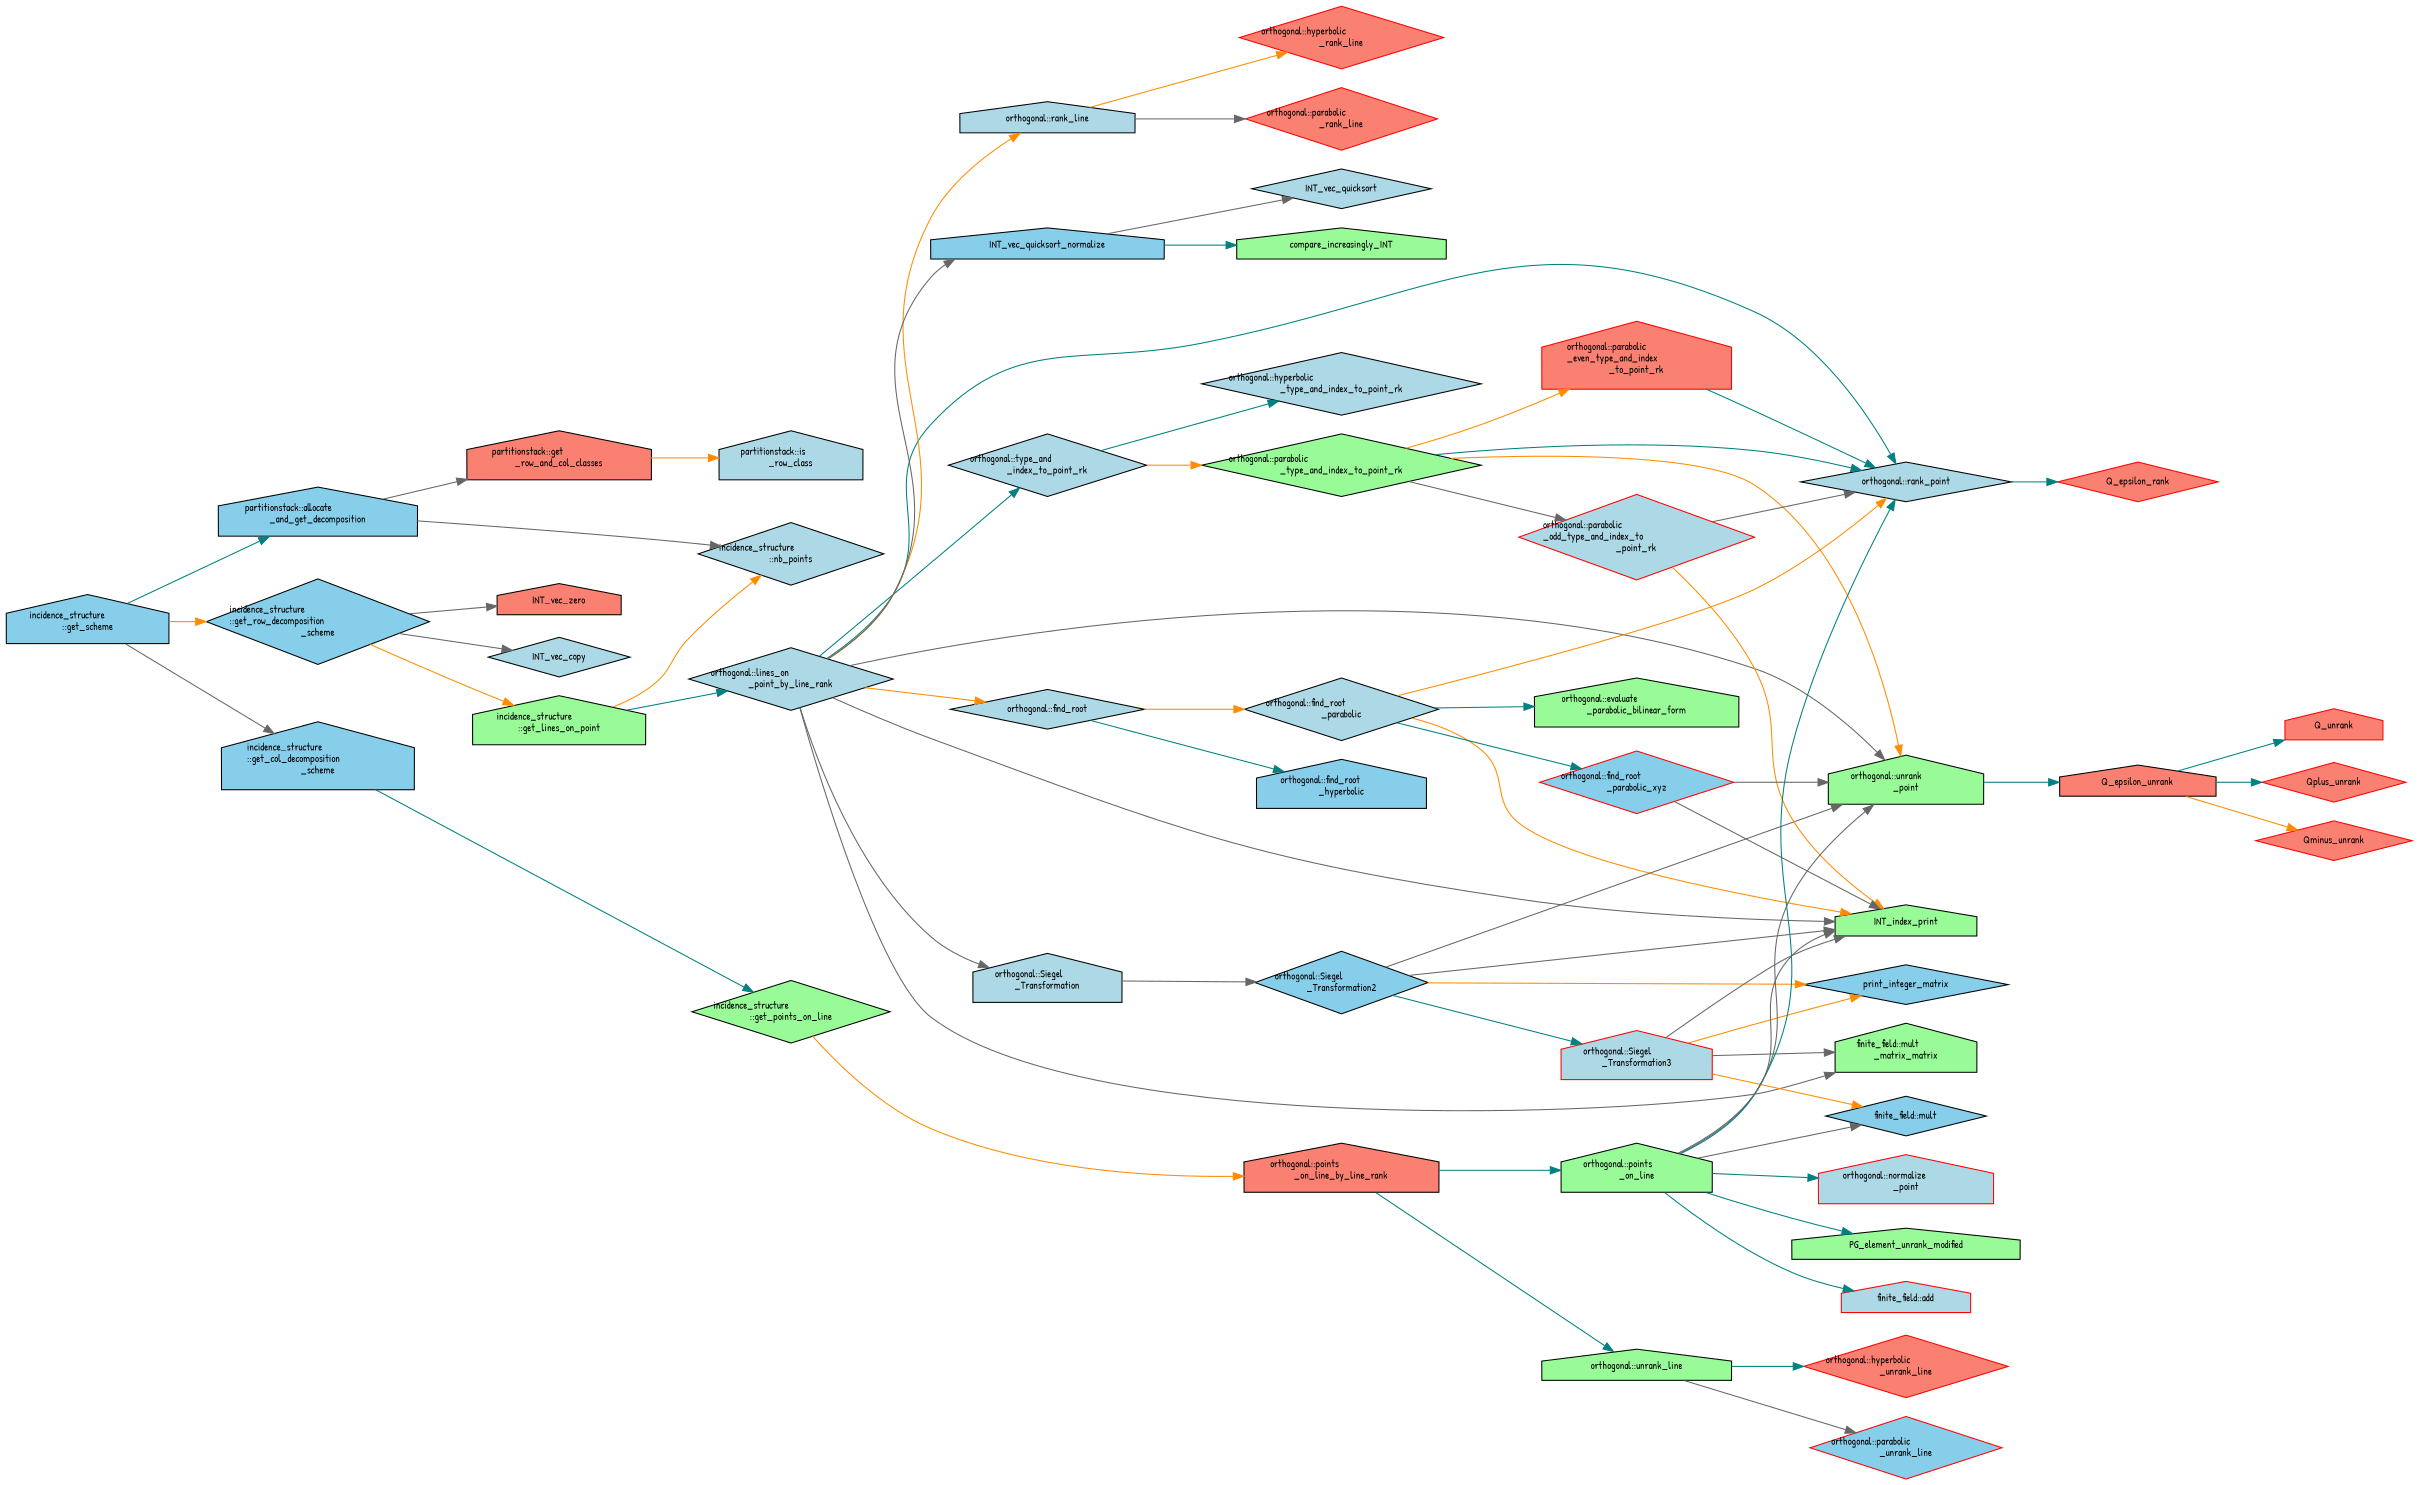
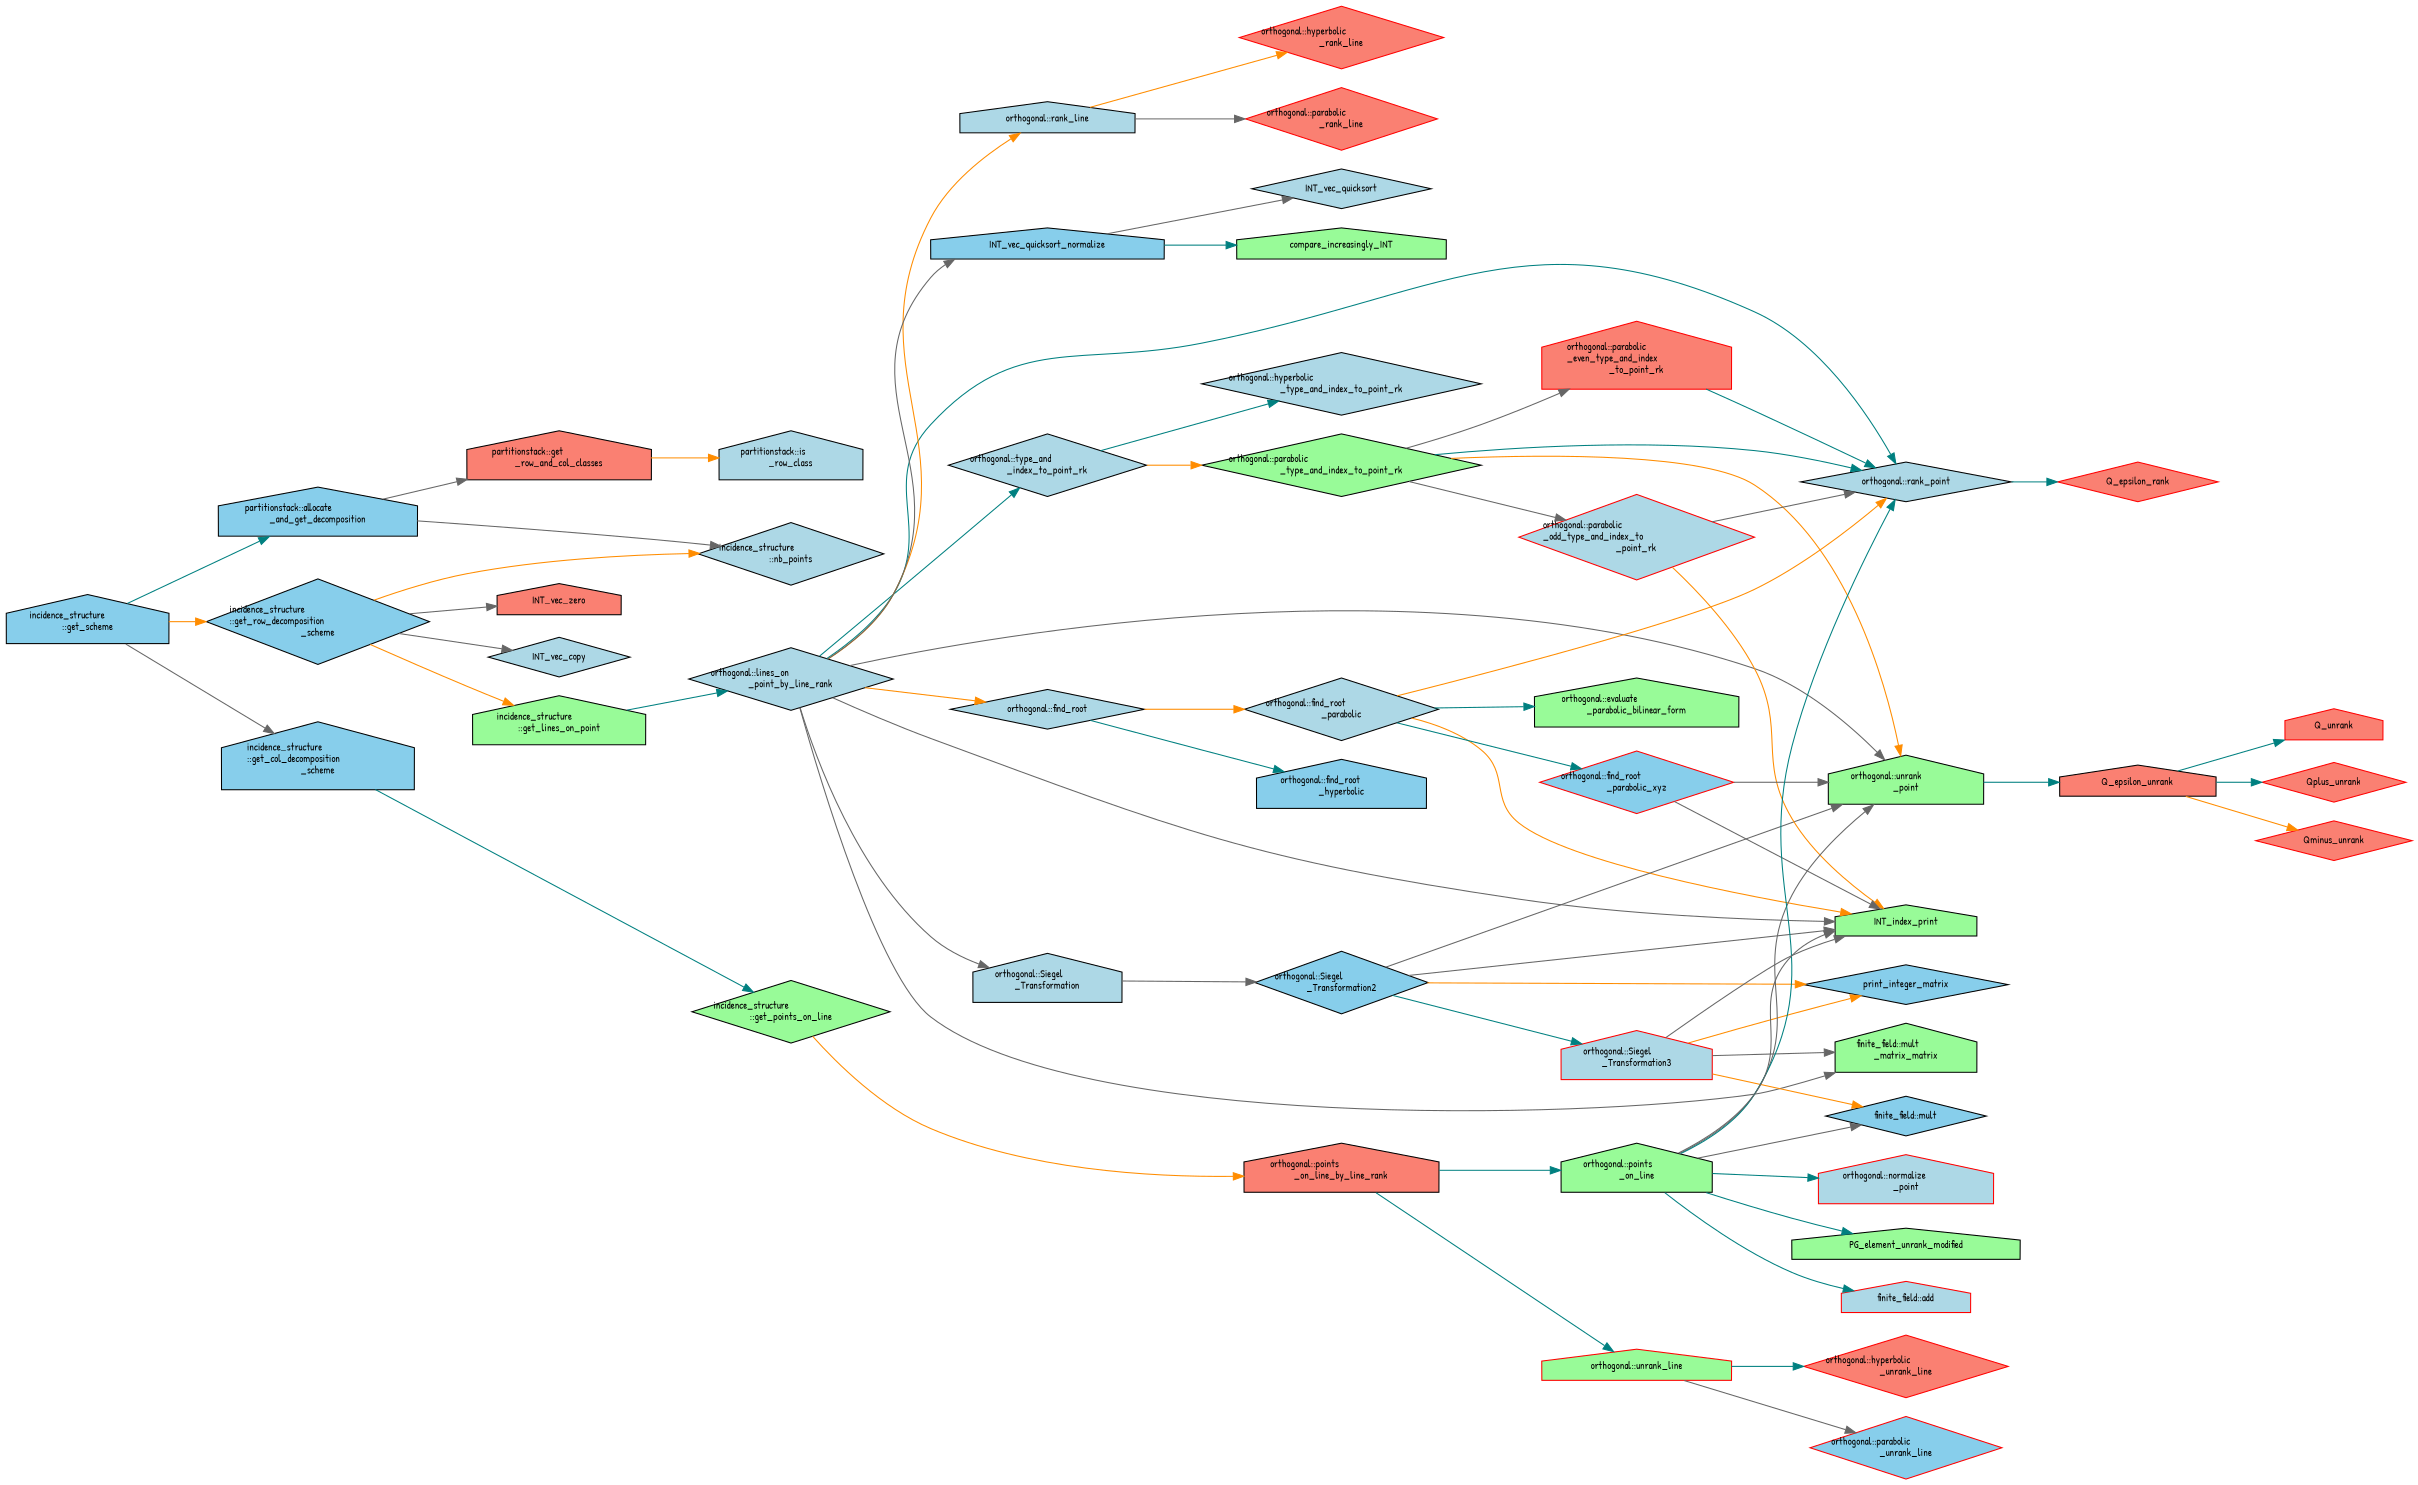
(1484, 424) -> (1484, 424)
(682, 646) -> (529, 564)
(1637, 1366) -> (1637, 1366)
